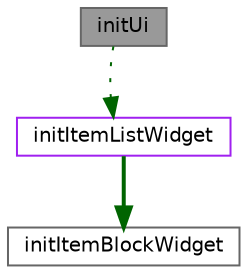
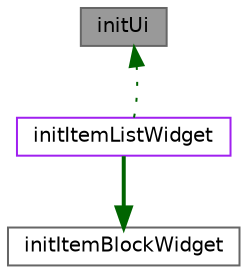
(110, 72) -> (137, 92)
